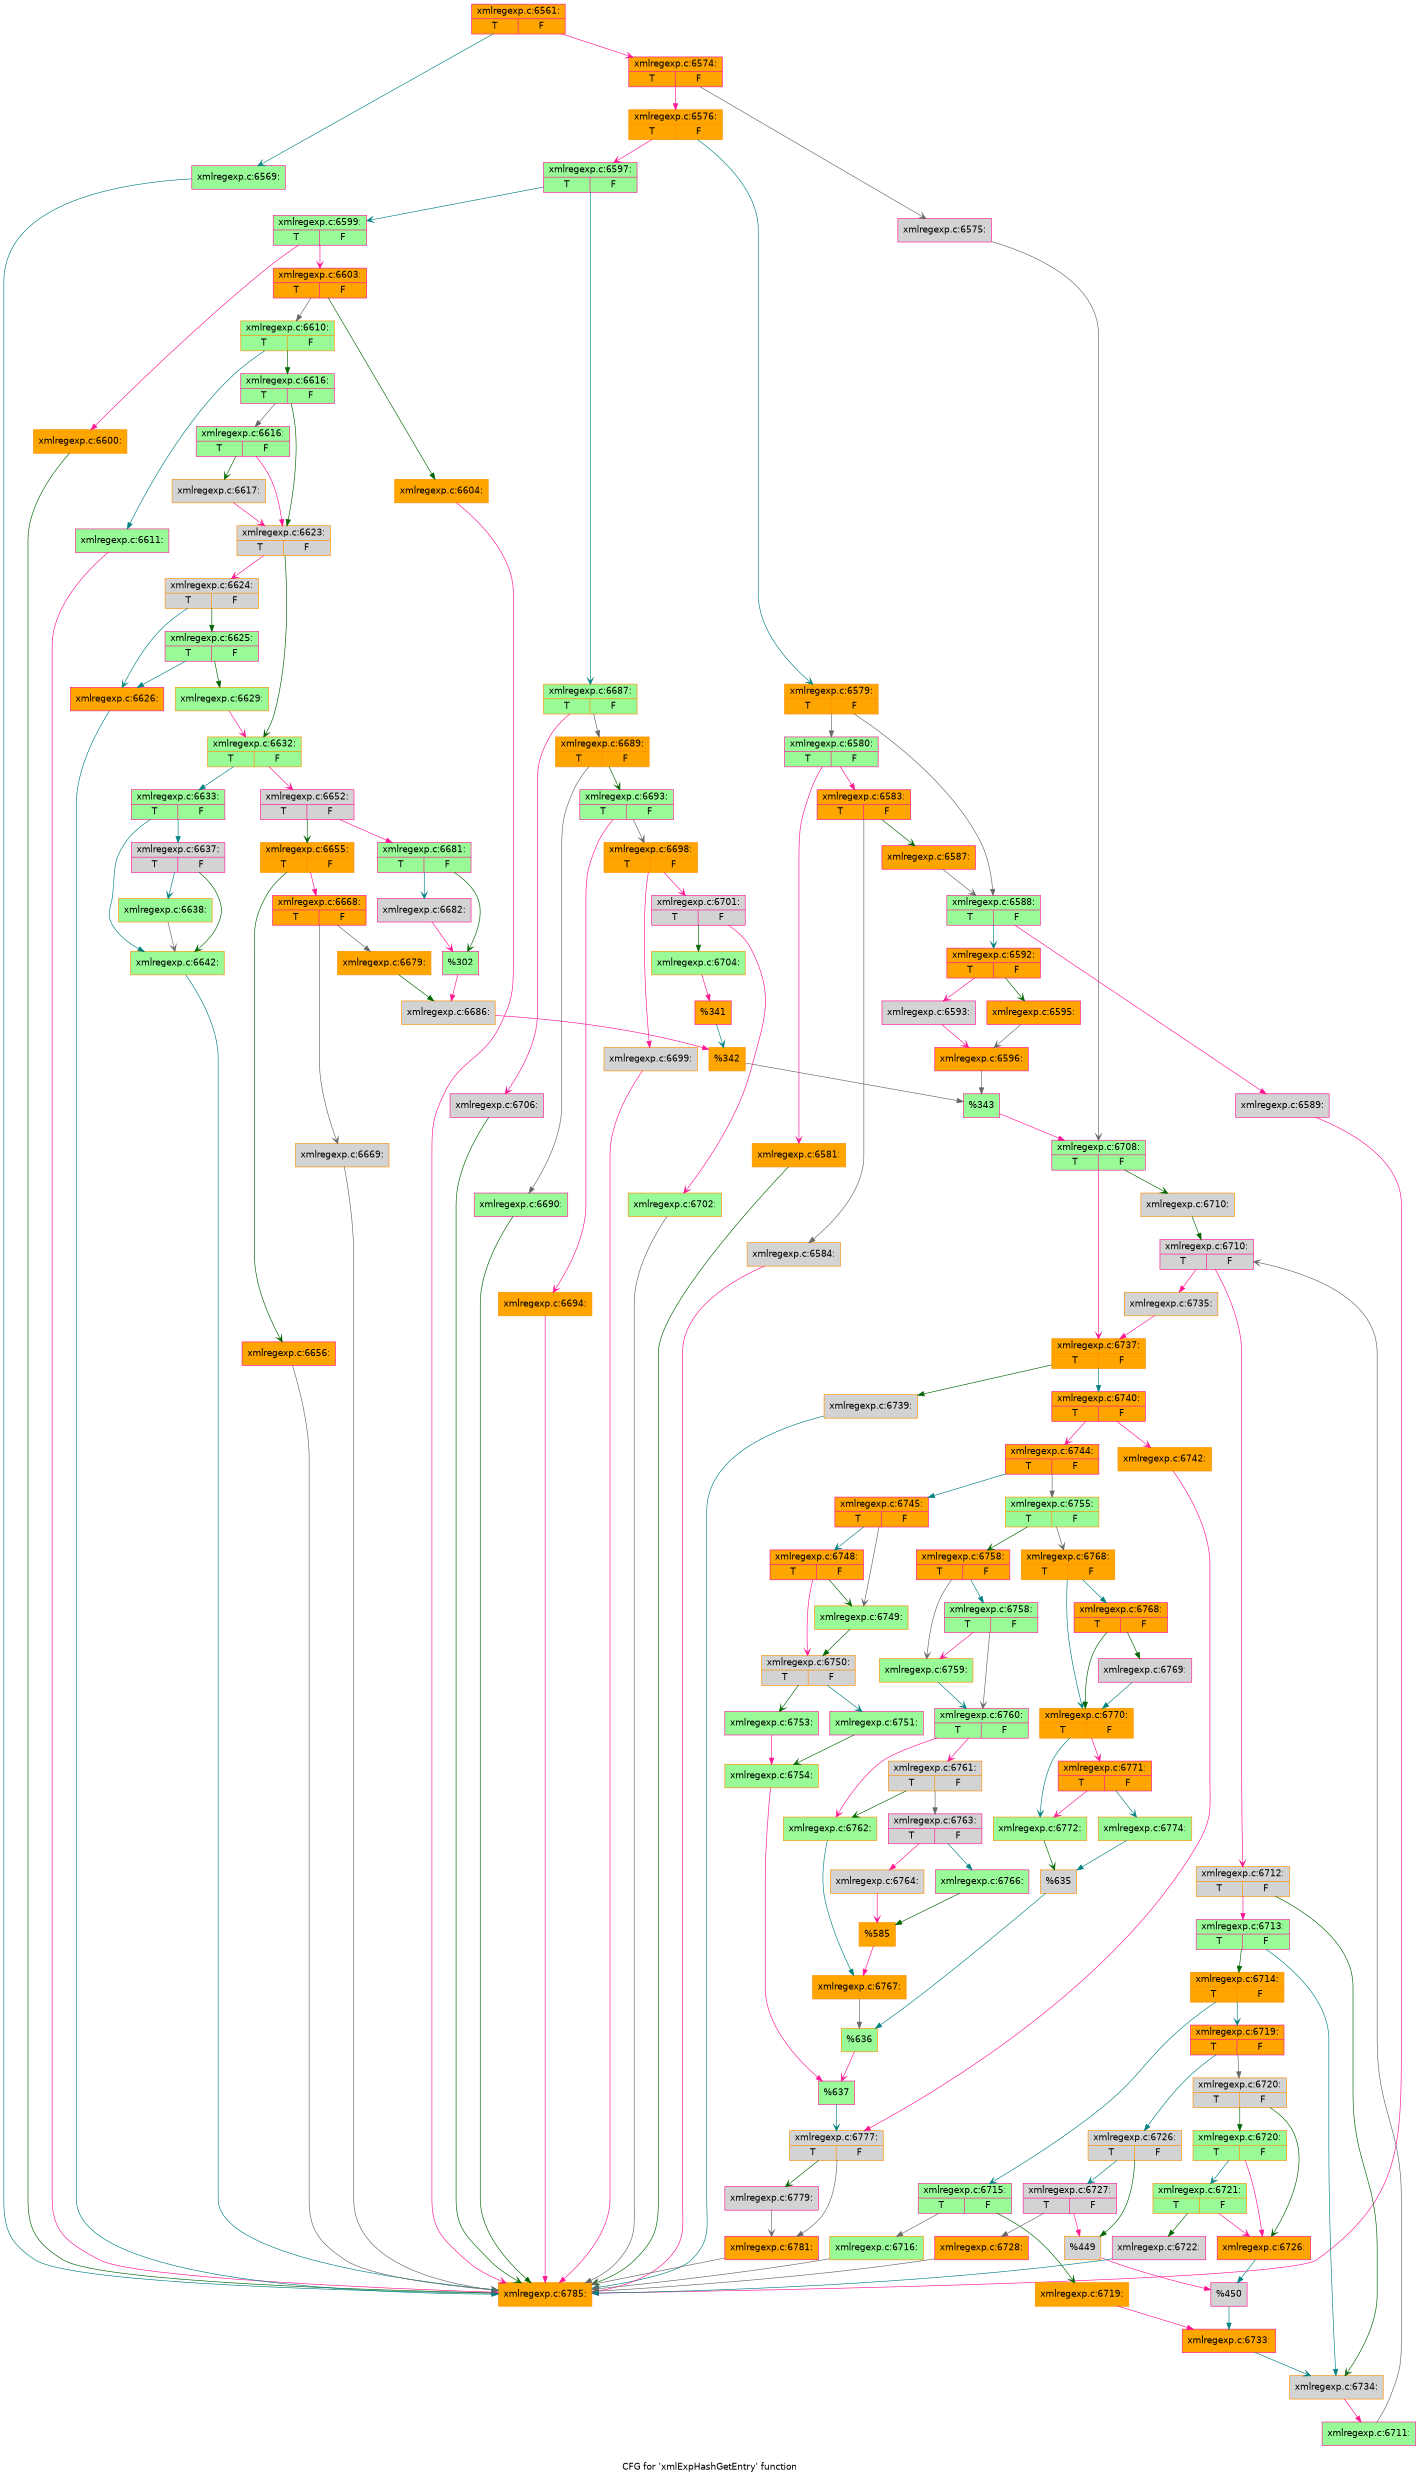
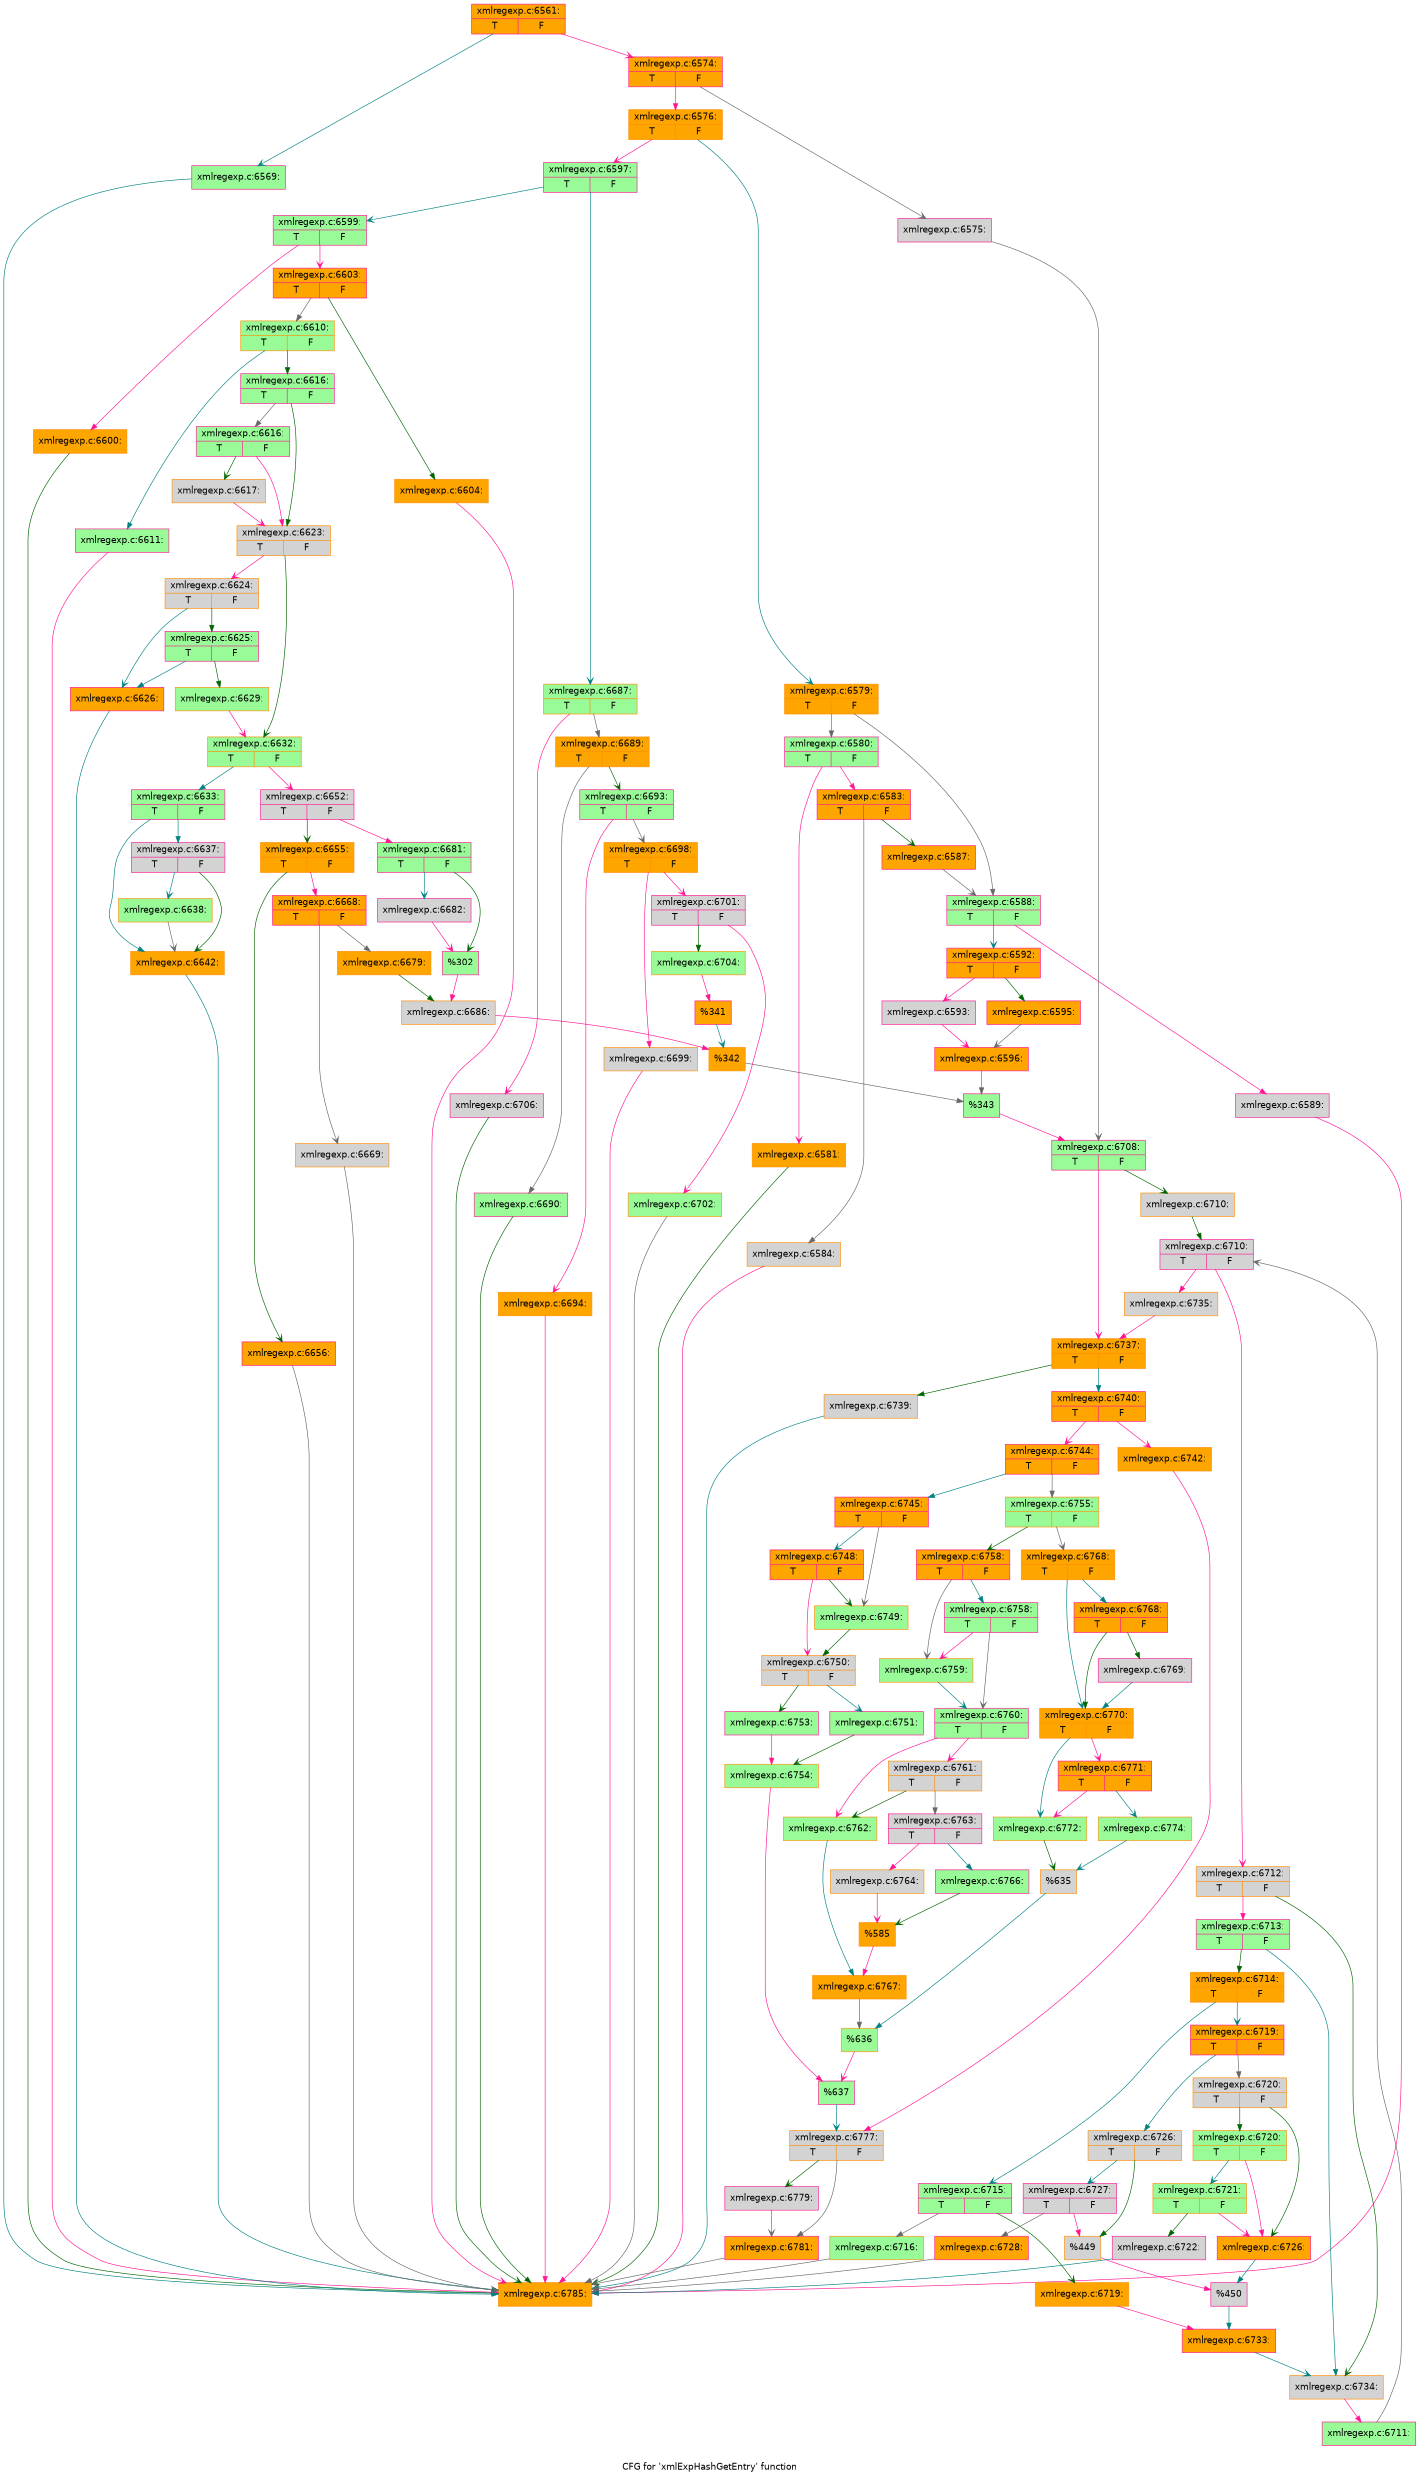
(177, 963) -> (177, 963)
(1013, 987) -> (1013, 987)
(1105, 1854) -> (1105, 1854)
(931, 1908) -> (931, 1908)
